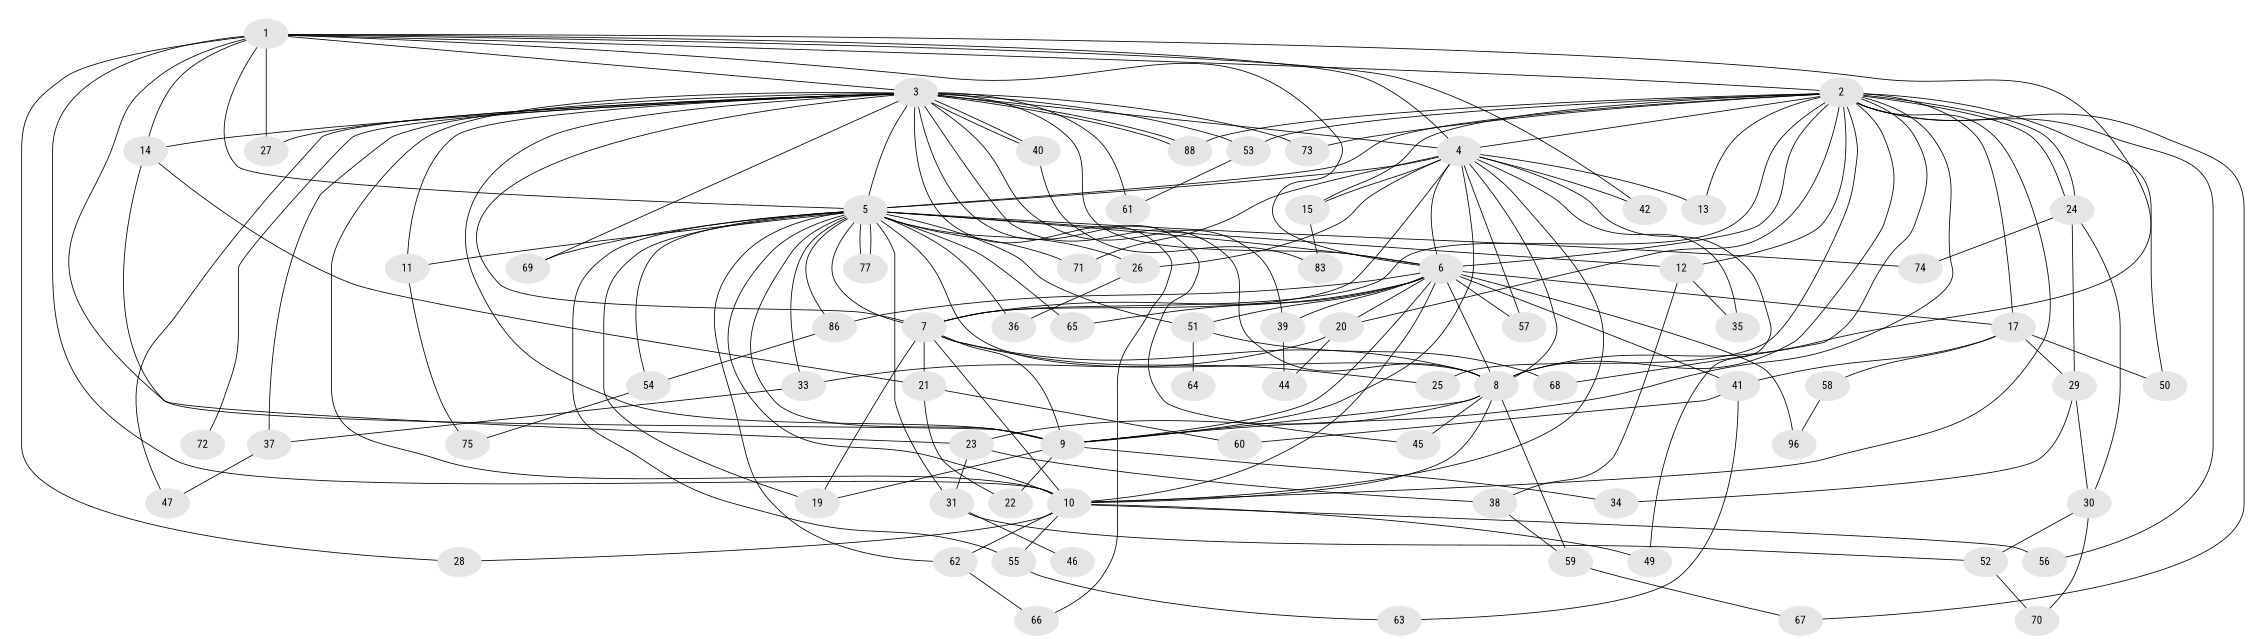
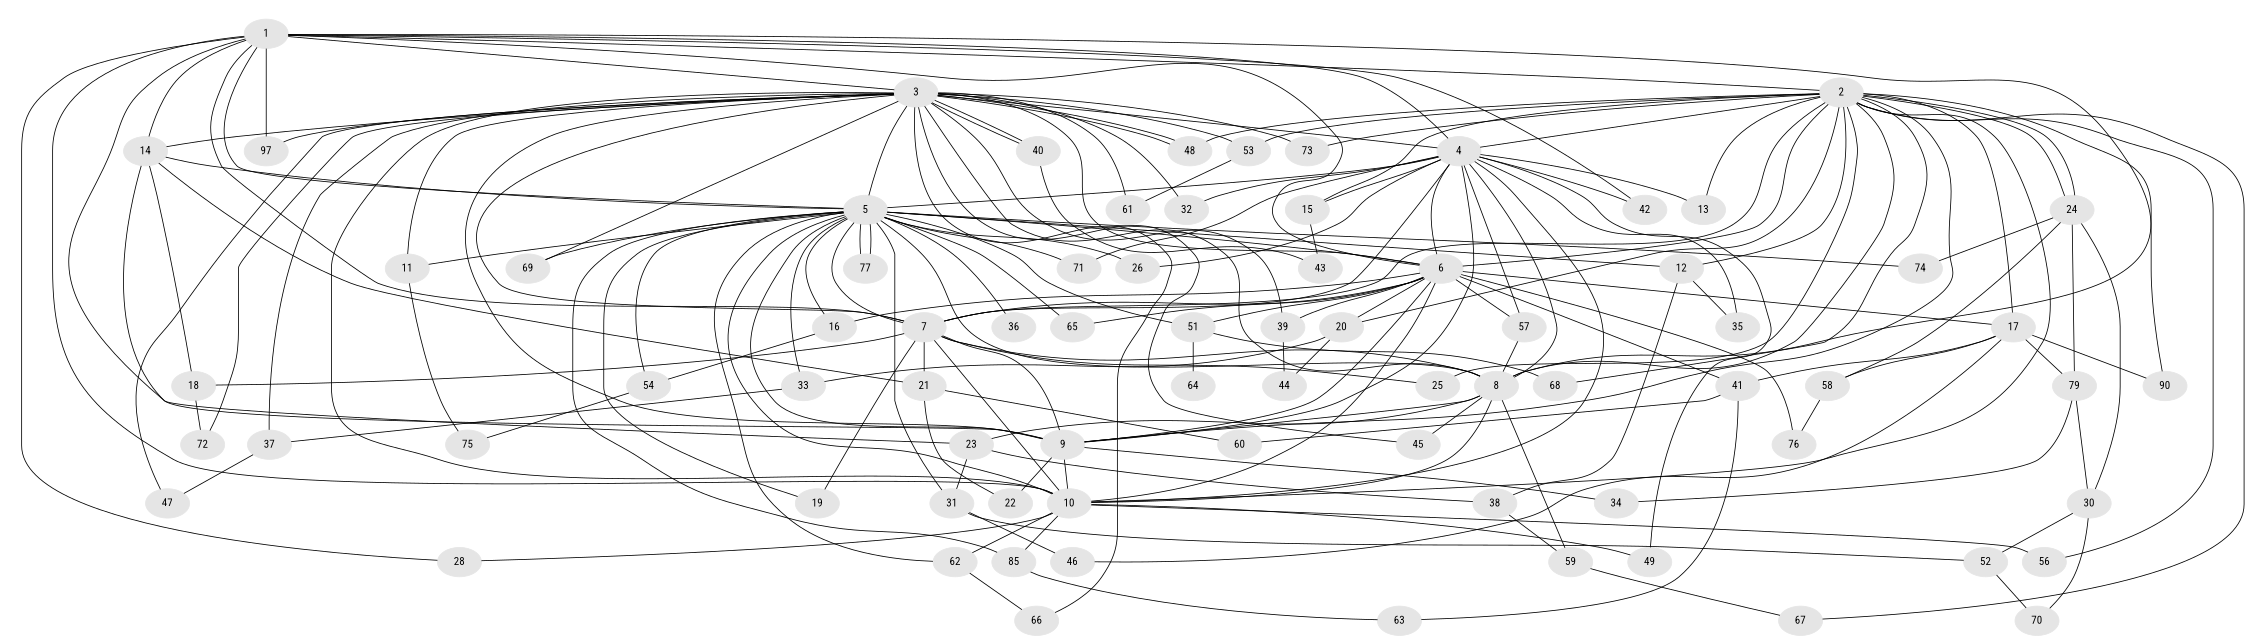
(266, 151) -> (266, 151)
(1190, 151) -> (1190, 151)
(1355, 158) -> (503, 195)
none -> (1187, 210)
(1320, 269) -> (1320, 269)
(1094, 290) -> none
none -> (476, 301)
none -> (1966, 307)
(834, 327) -> (834, 327)
(1469, 327) -> (1510, 356)
none -> (194, 386)
(2074, 386) -> (2074, 386)
(2165, 386) -> (2165, 386)
(1794, 445) -> (1794, 445)
(945, 473) -> (1066, 474)
none -> (1587, 489)
(1014, 562) -> (1014, 562)
